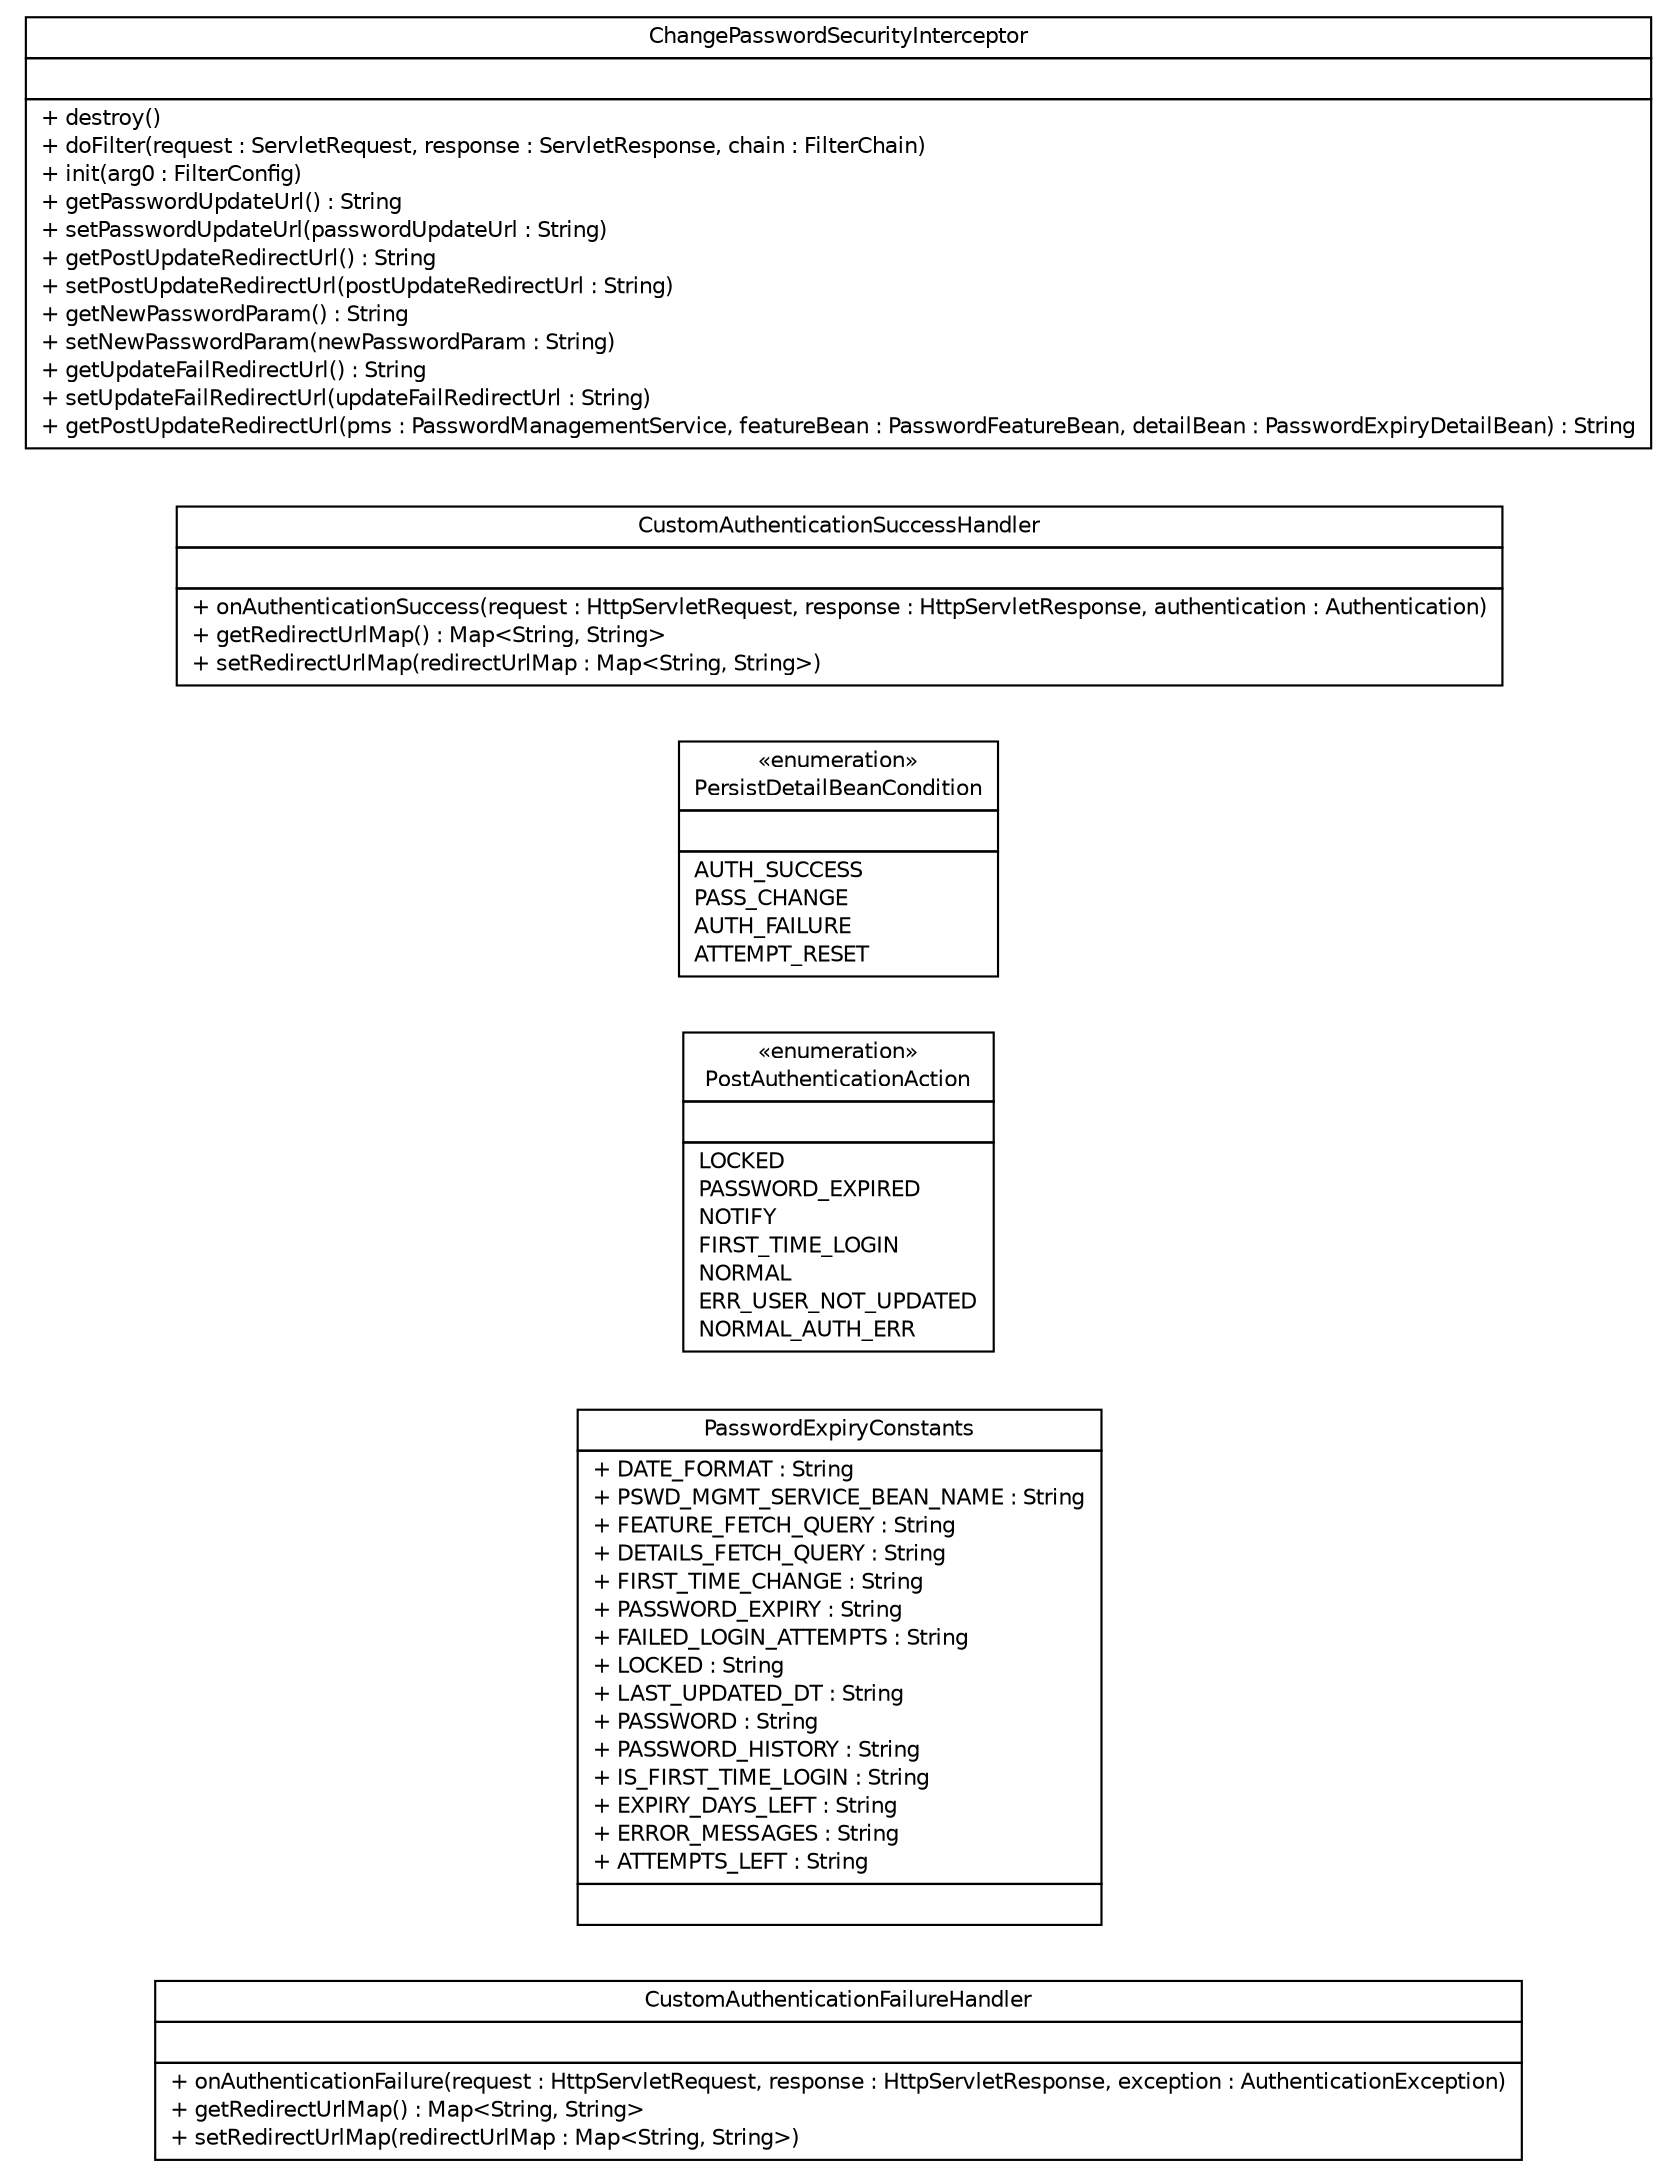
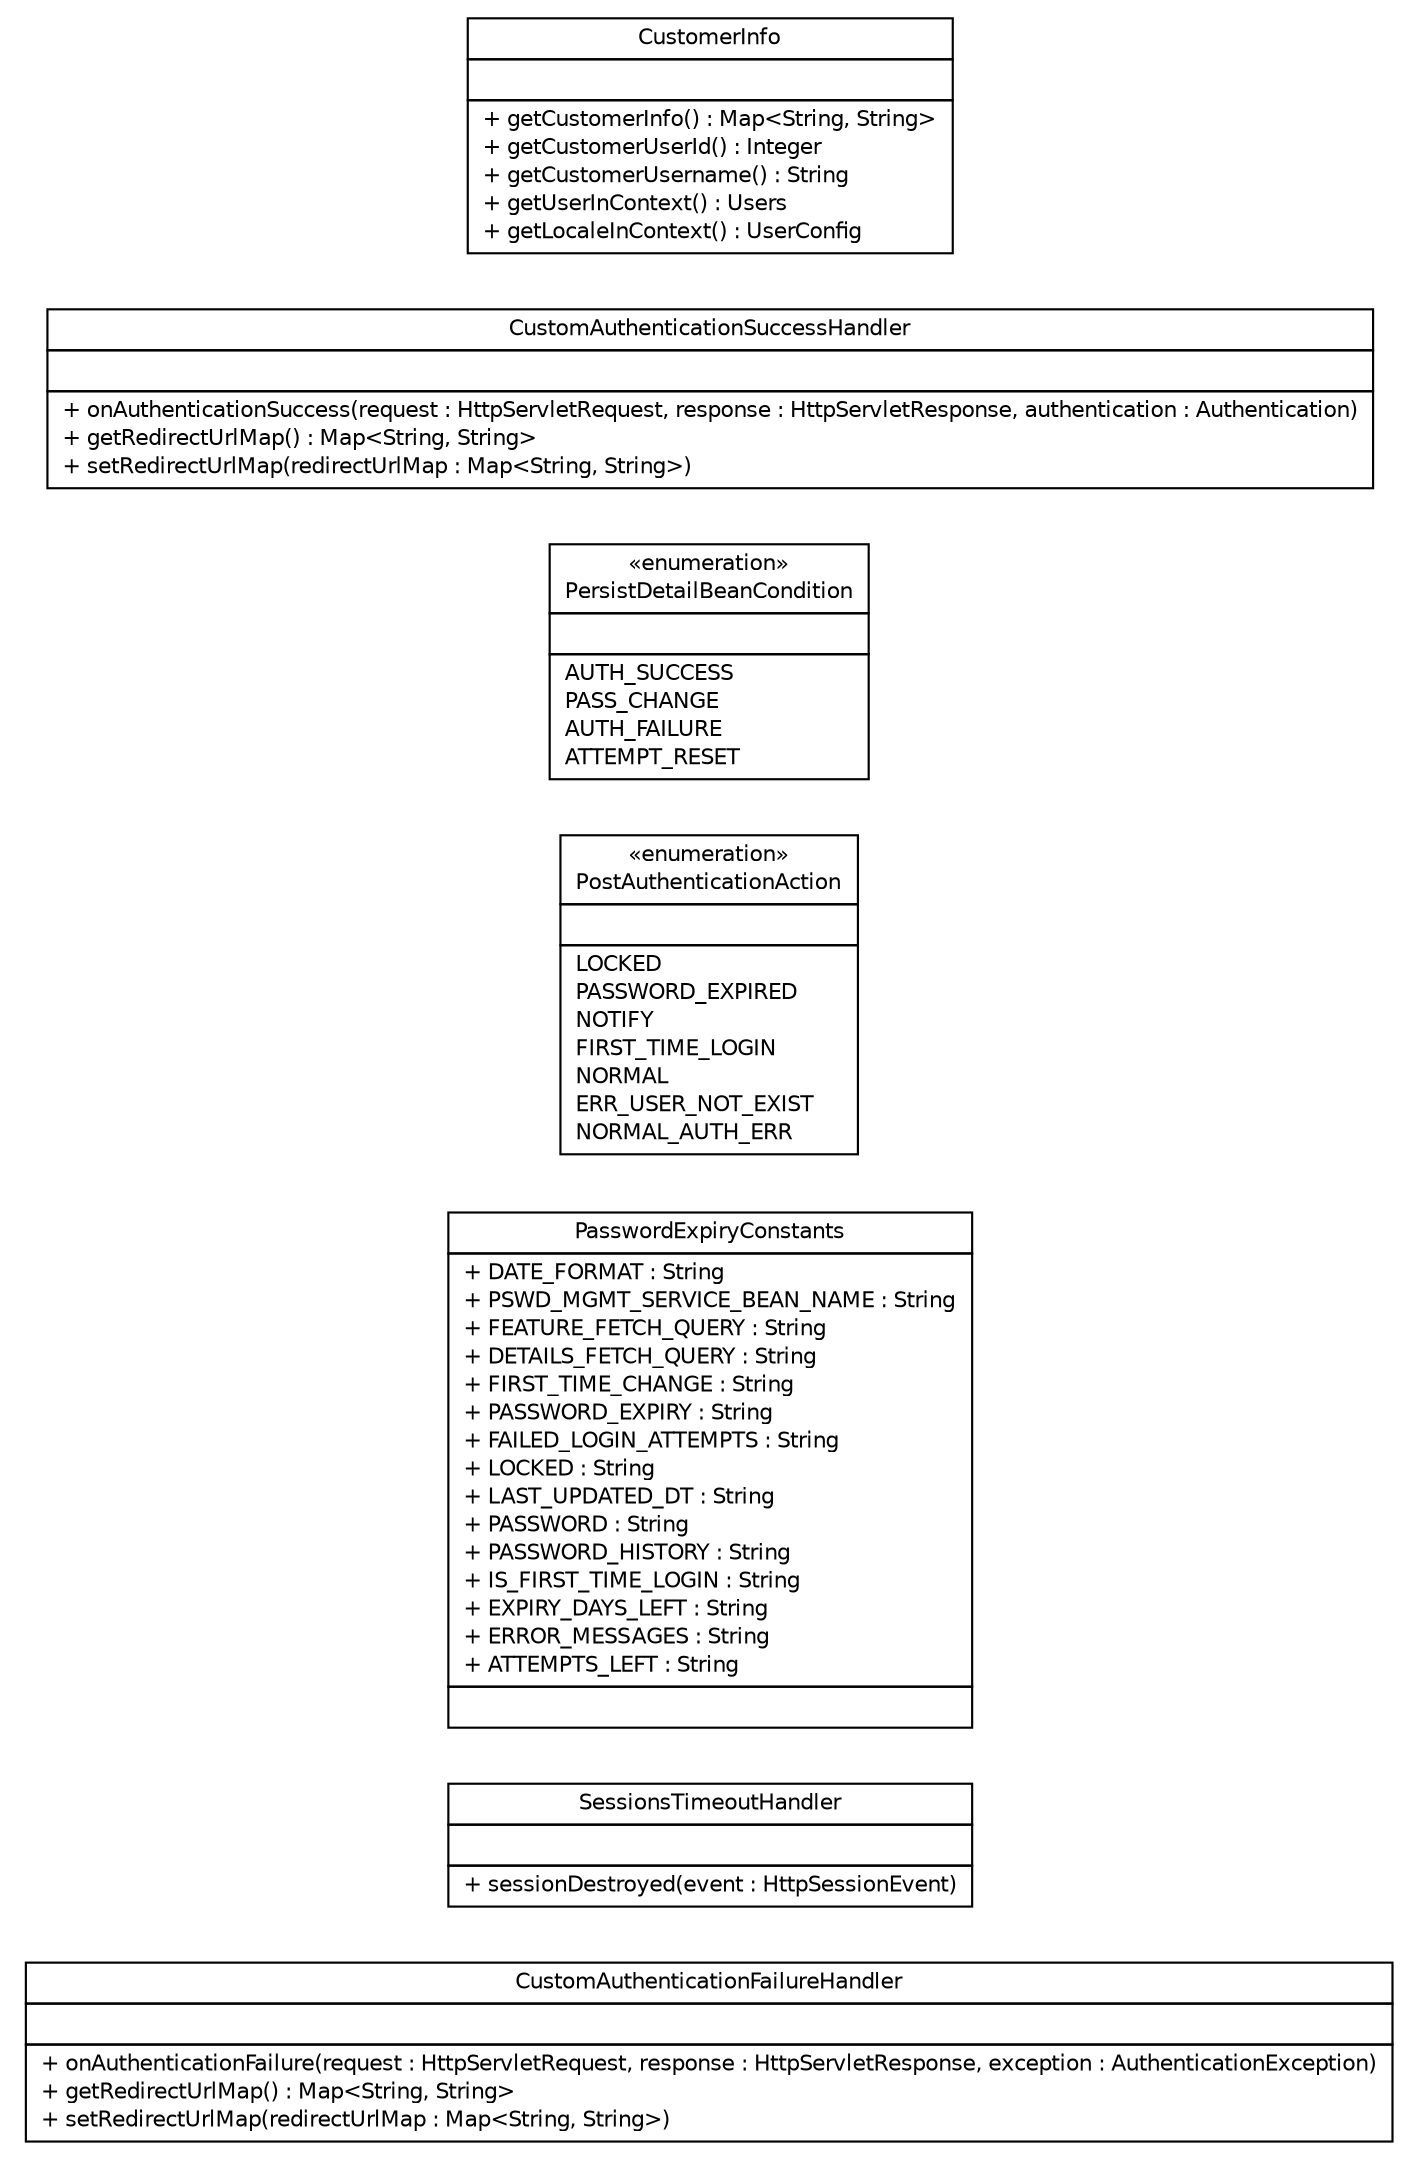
none -> (709, 135)
(839, 233) -> none
(839, 1302) -> (695, 1105)
none -> (709, 1844)
